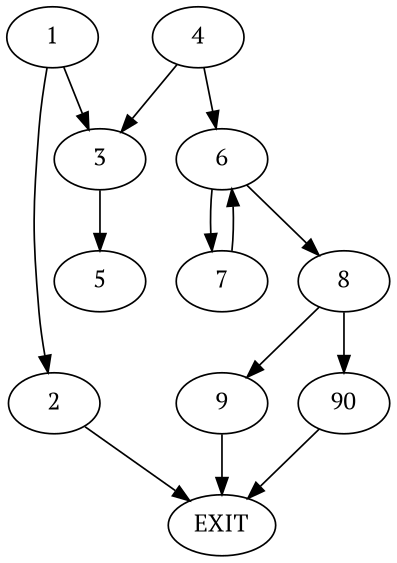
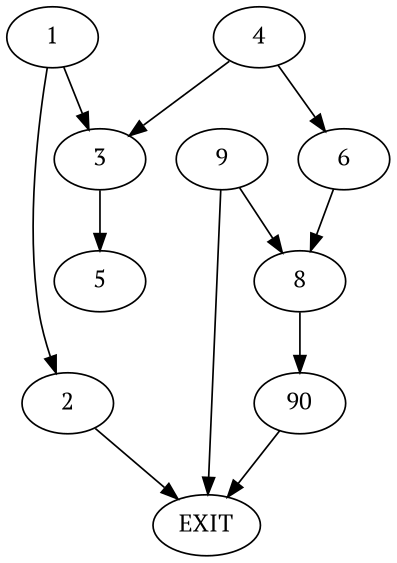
(222, 281) -> none
(289, 336) -> (256, 213)
